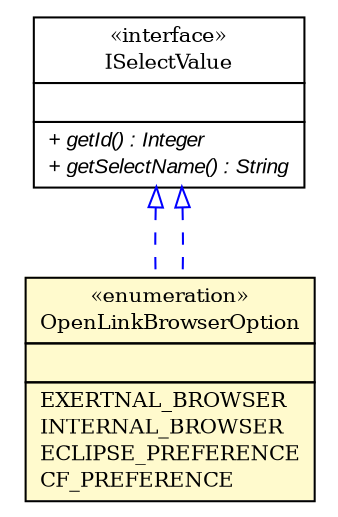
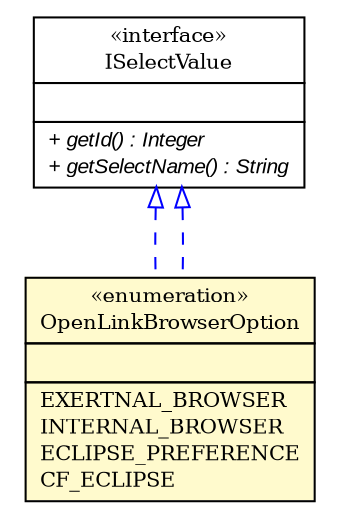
(137, 481) -> (109, 481)
